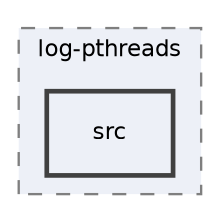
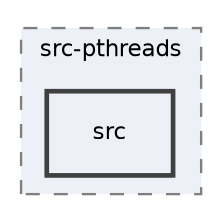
(110, 50) -> (111, 50)
